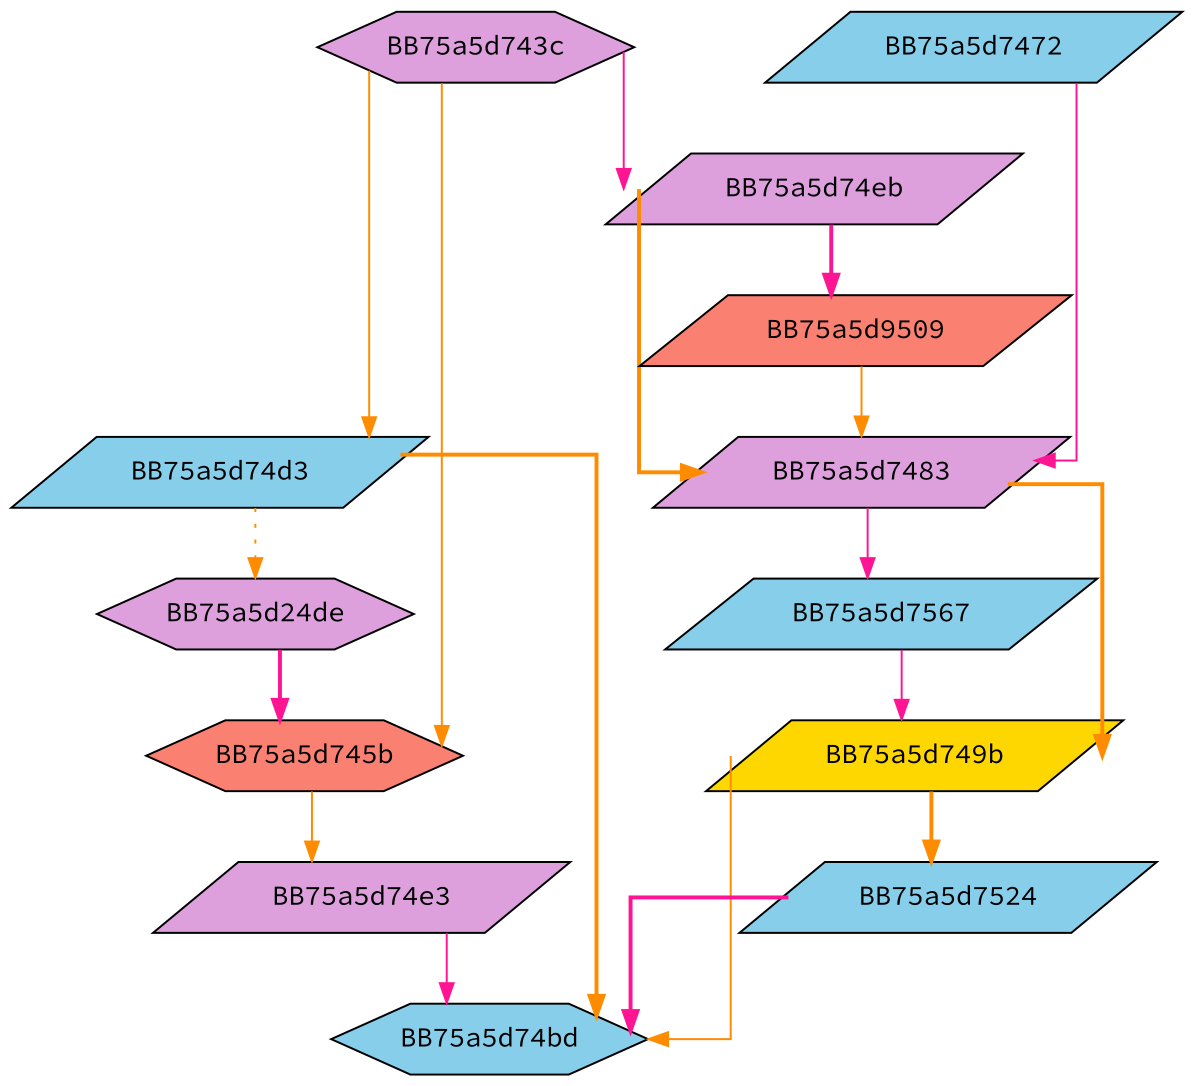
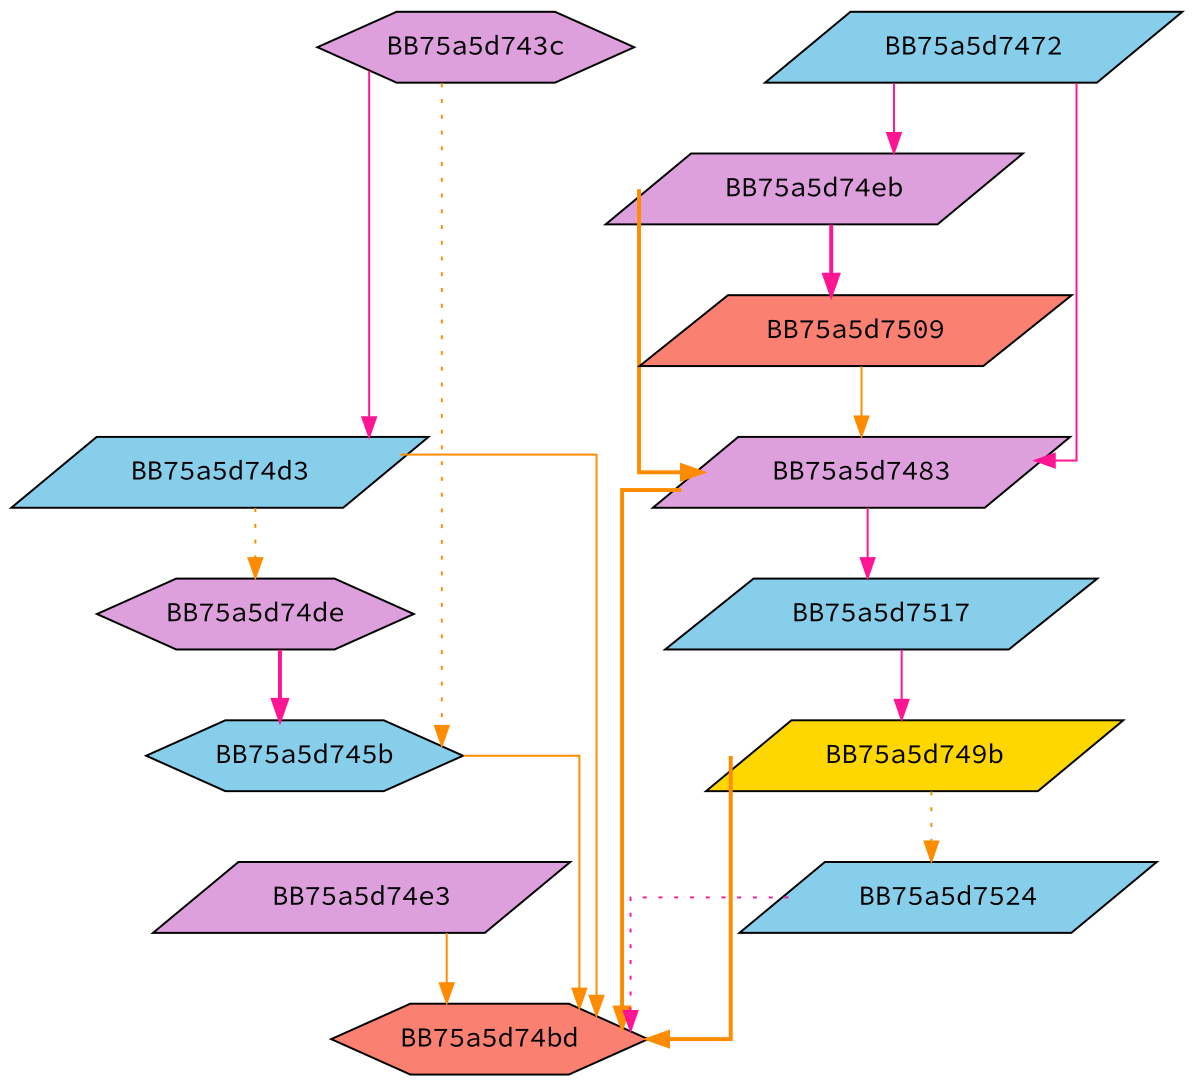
(624, 110) -> (894, 108)
(369, 244) -> (369, 244)
(856, 331) -> (856, 331)
(442, 405) -> (442, 405)
(1102, 563) -> (622, 719)
(255, 614) -> (255, 614)
(881, 614) -> (881, 614)
(597, 627) -> (597, 627)
(305, 756) -> (305, 756)
(312, 817) -> (579, 814)
(931, 817) -> (931, 817)
(653, 897) -> (653, 897)
(731, 929) -> (731, 929)
(447, 958) -> (447, 958)
(490, 1039) -> (490, 1039)
